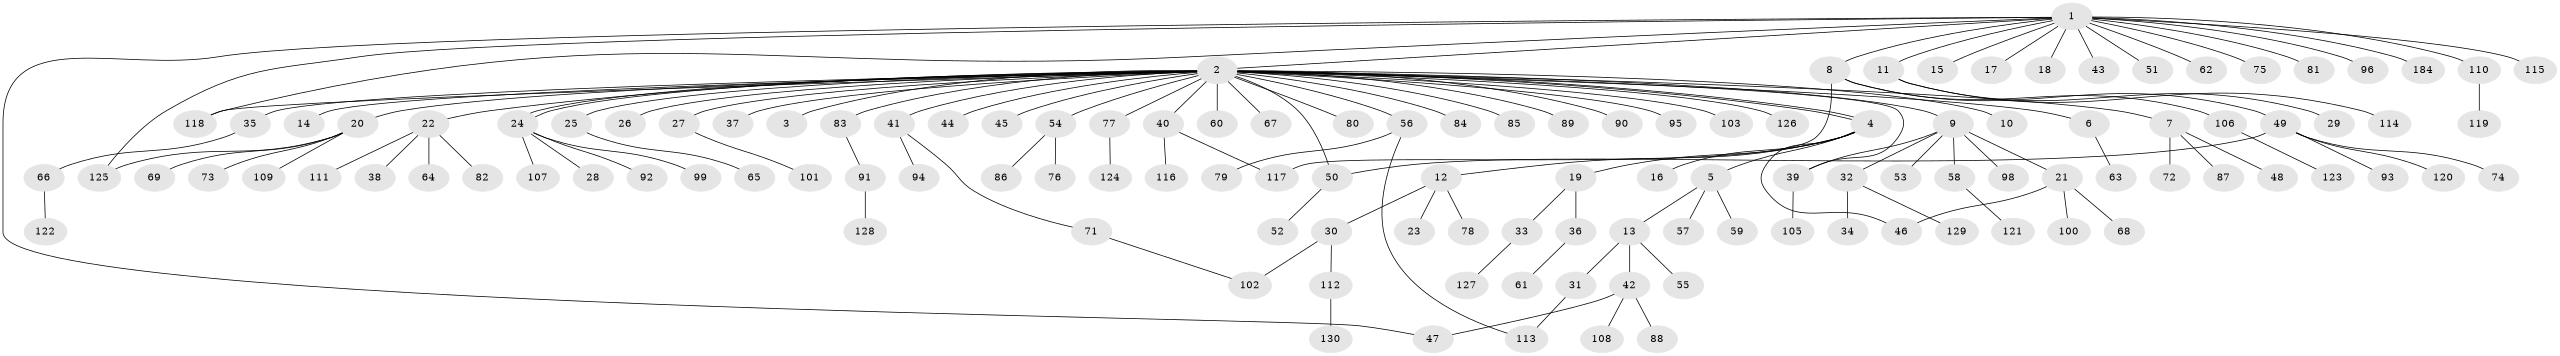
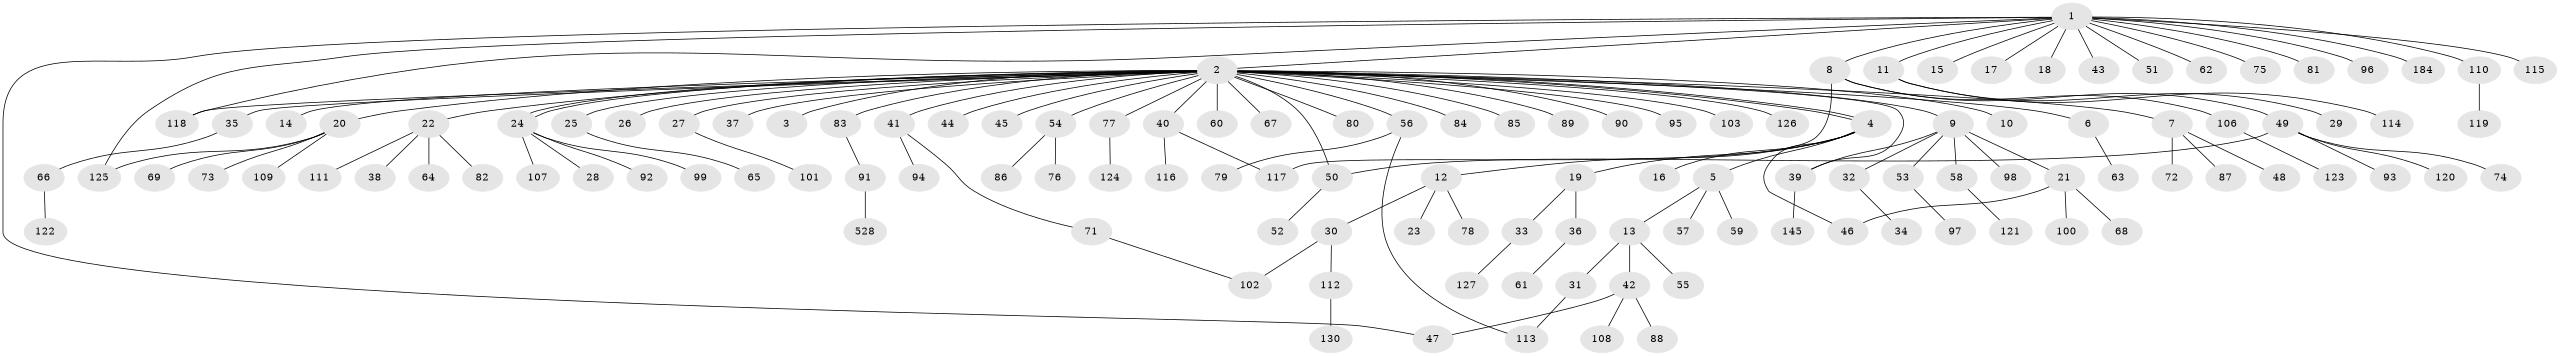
(865, 232) -> (865, 232)
(1793, 232) -> (1793, 232)
none -> (1955, 232)
(1957, 232) -> none
